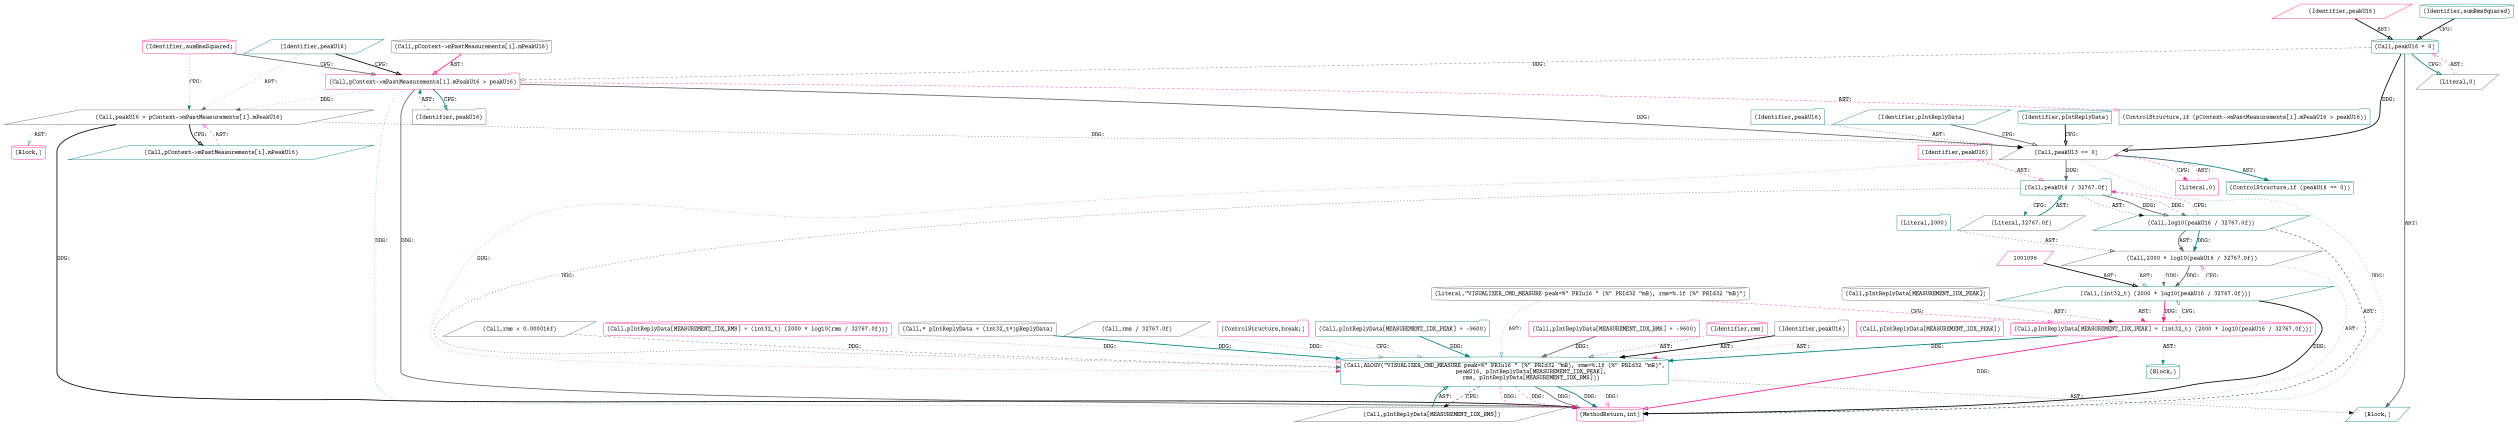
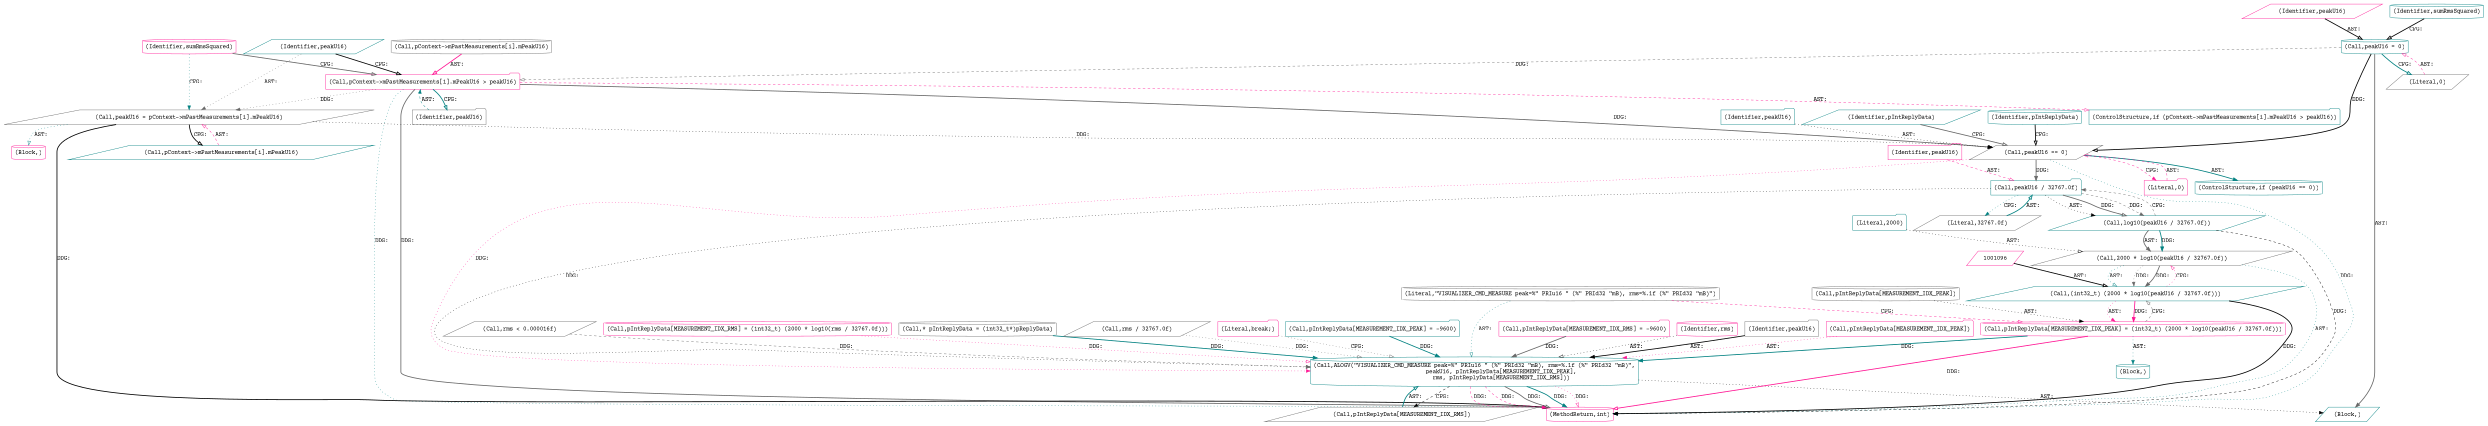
(2066, 152) -> (2036, 152)
(2161, 197) -> (2125, 195)
(2372, 311) -> (2342, 311)
(1263, 329) -> (1248, 329)
